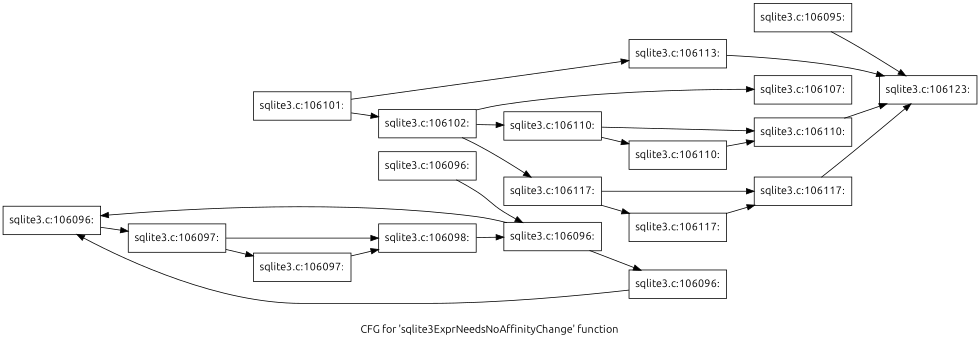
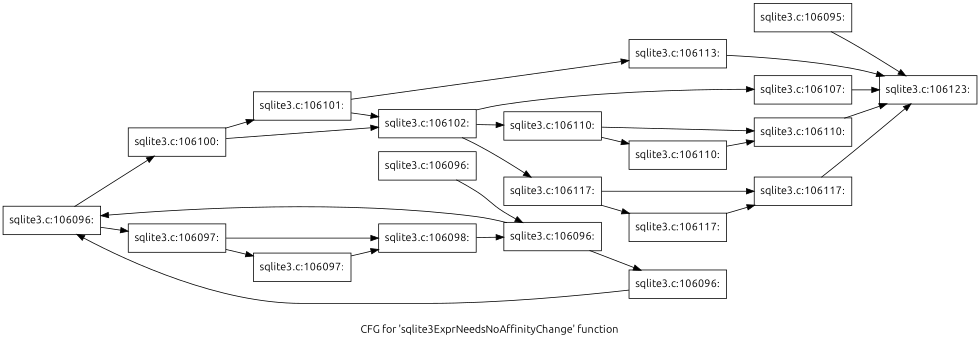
none -> (862, 90)
none -> (177, 142)
